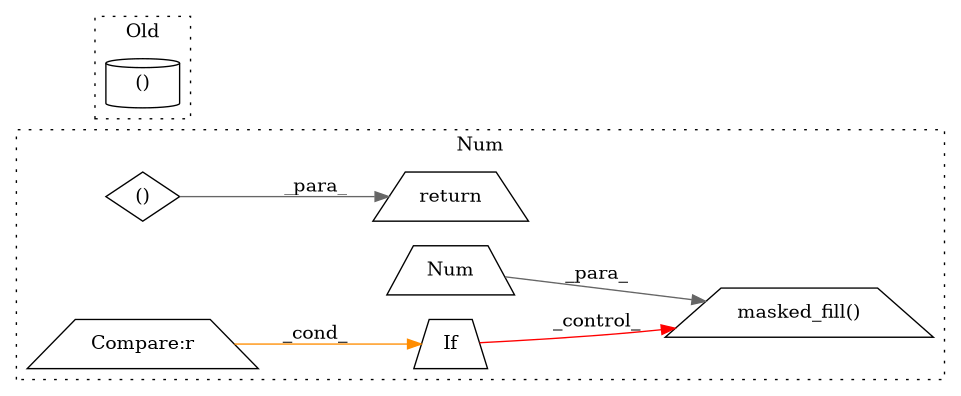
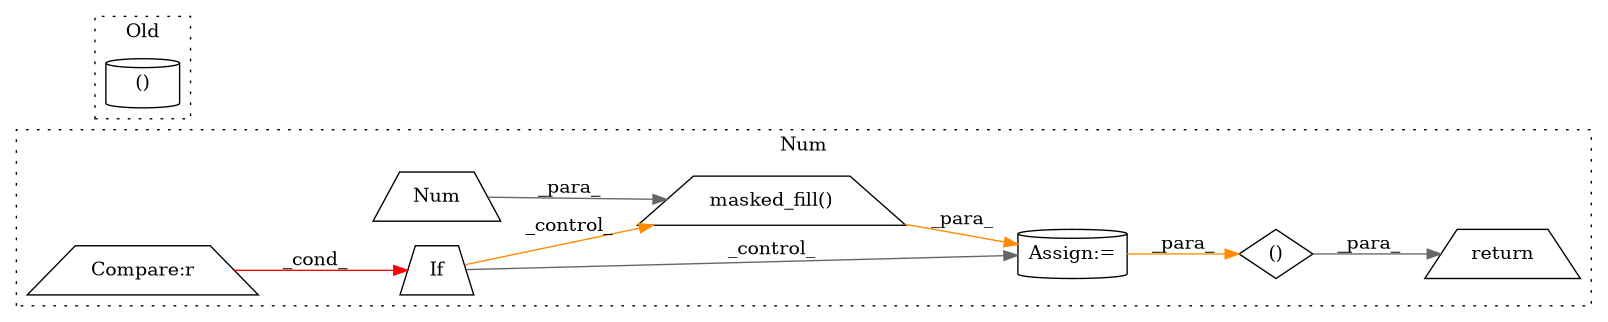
none -> (1073, 254)
(571, 337) -> (552, 246)
(321, 344) -> (314, 270)
